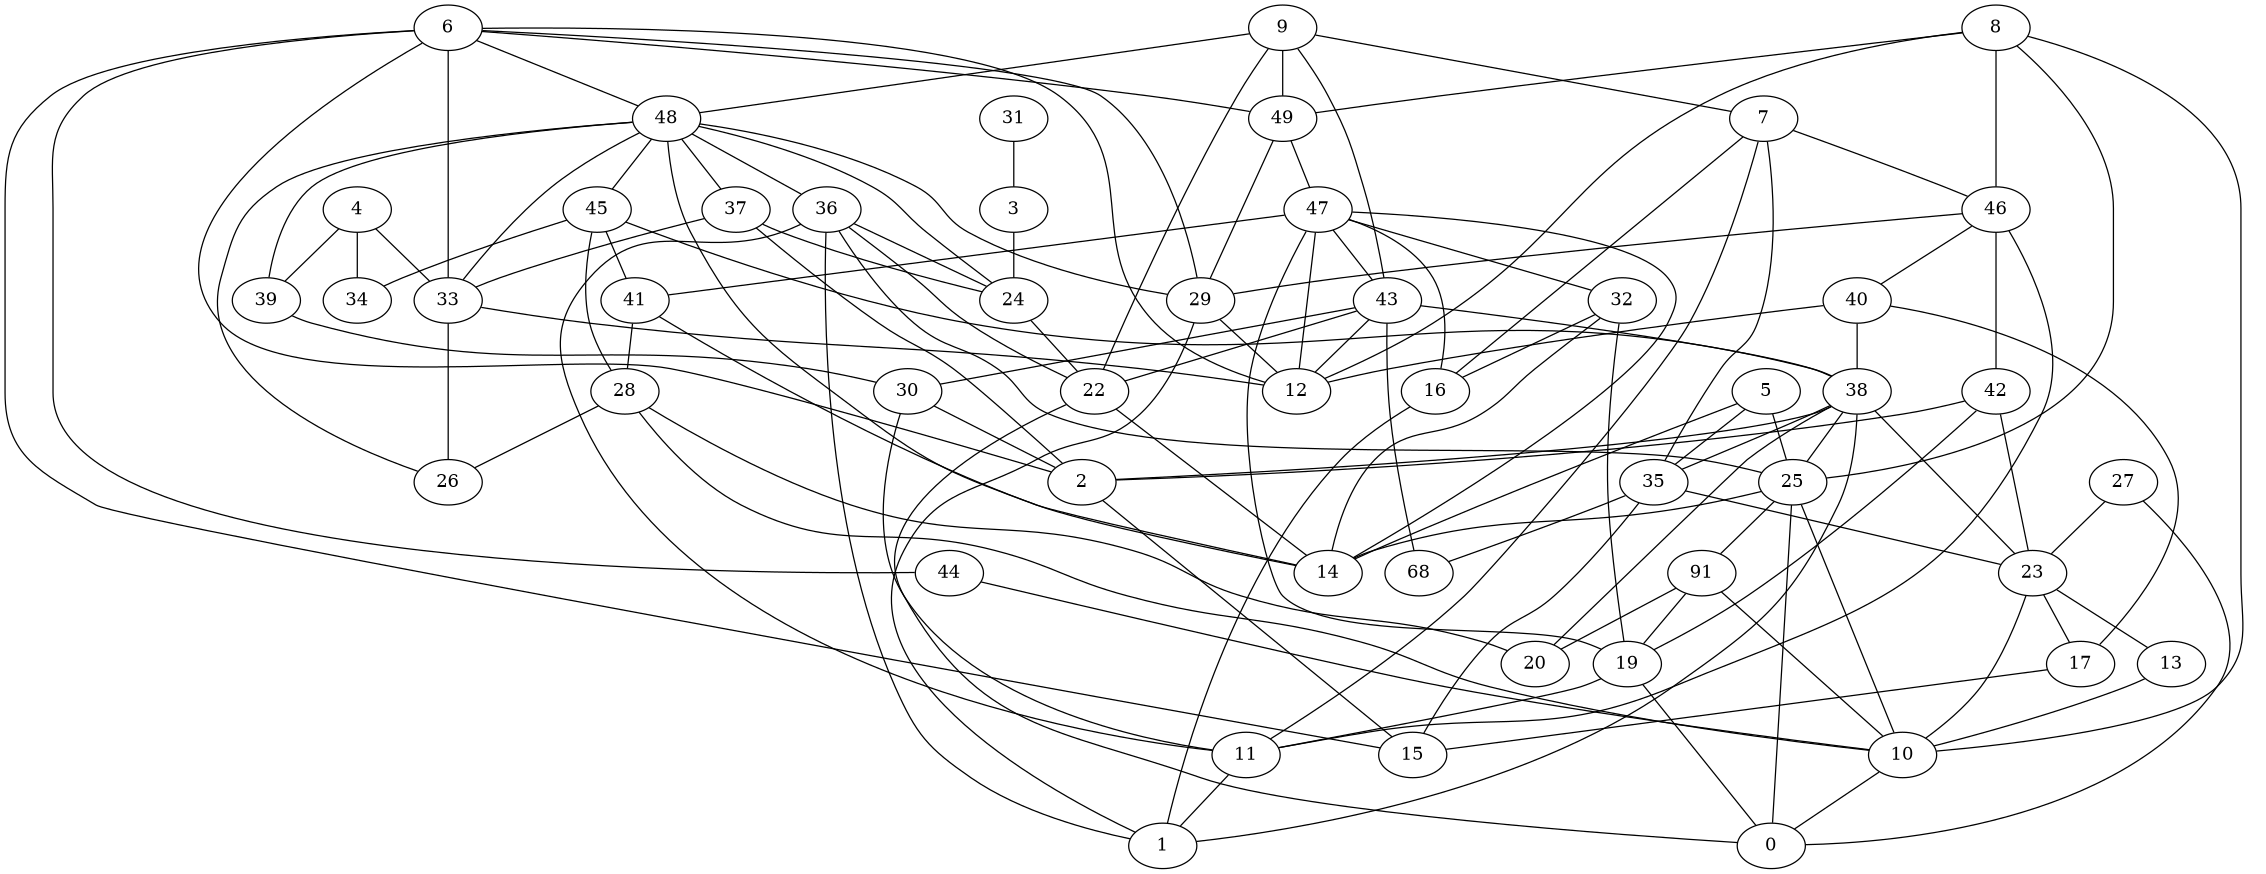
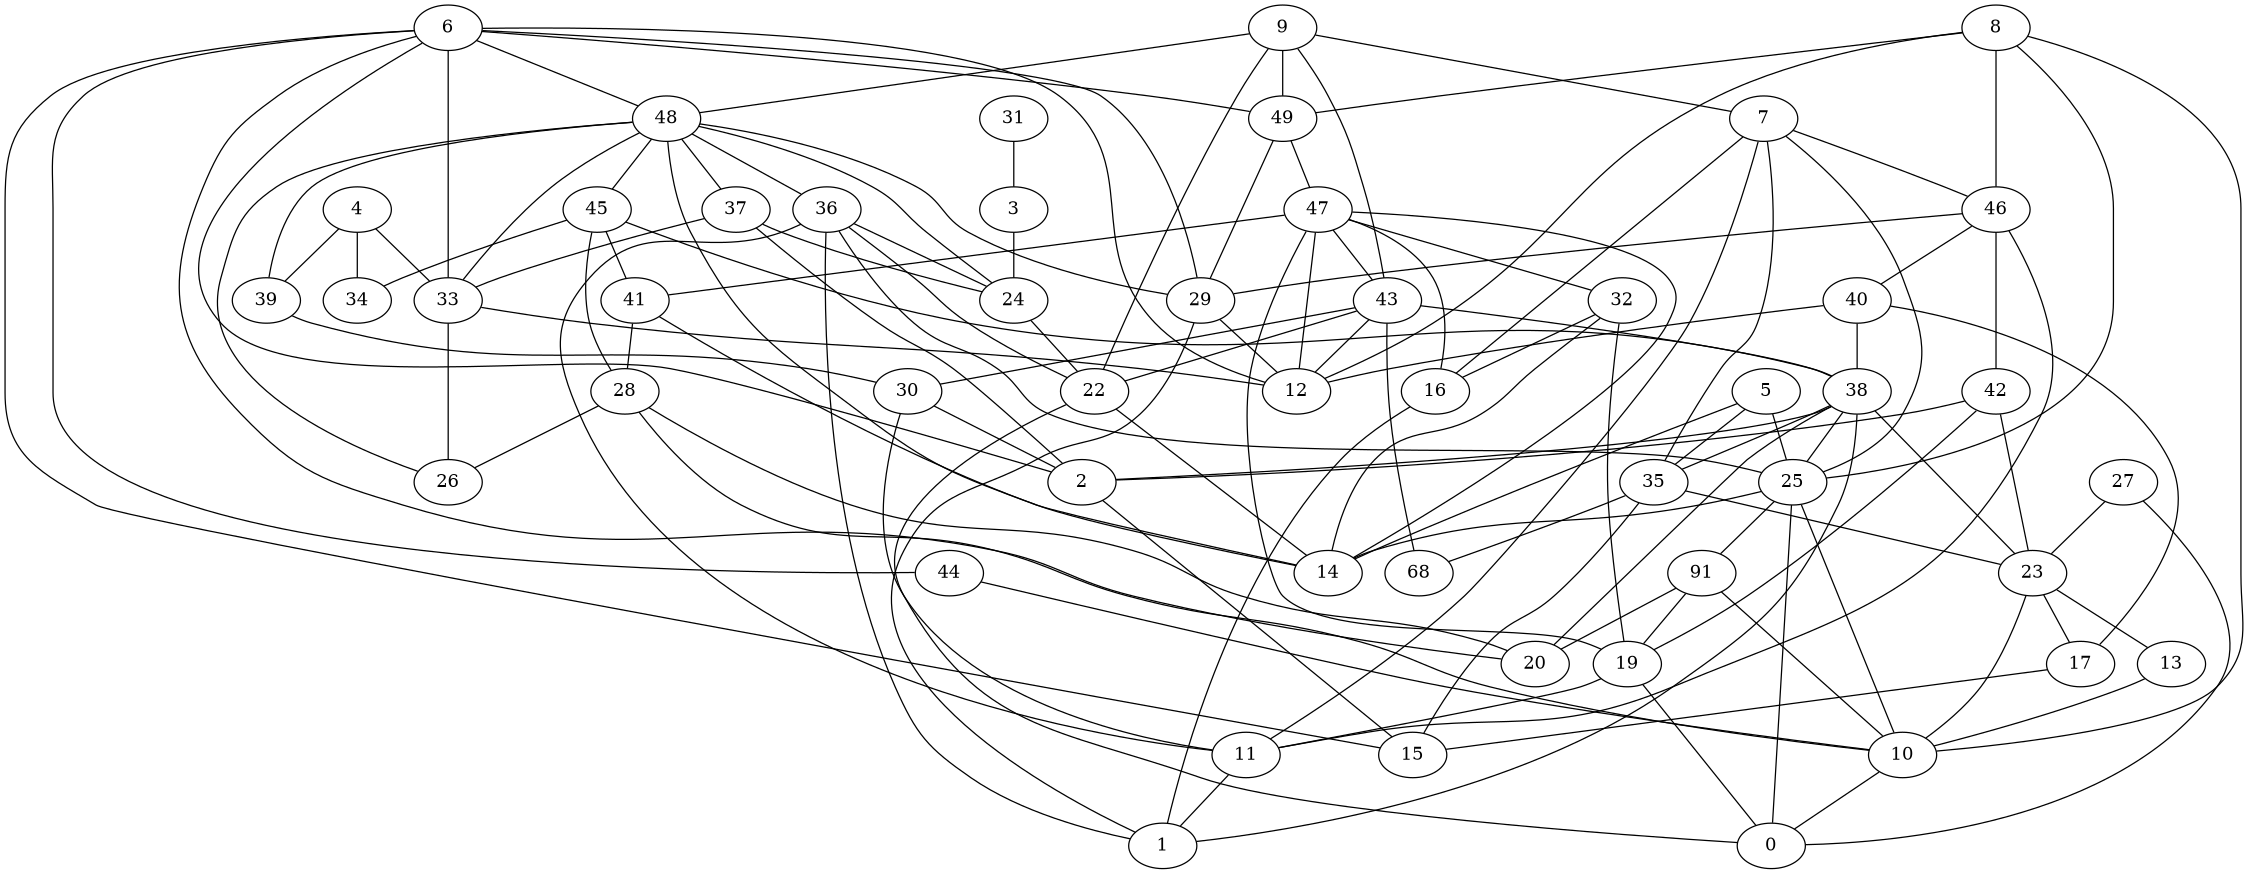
none -> (1909, 295)
none -> (603, 538)
